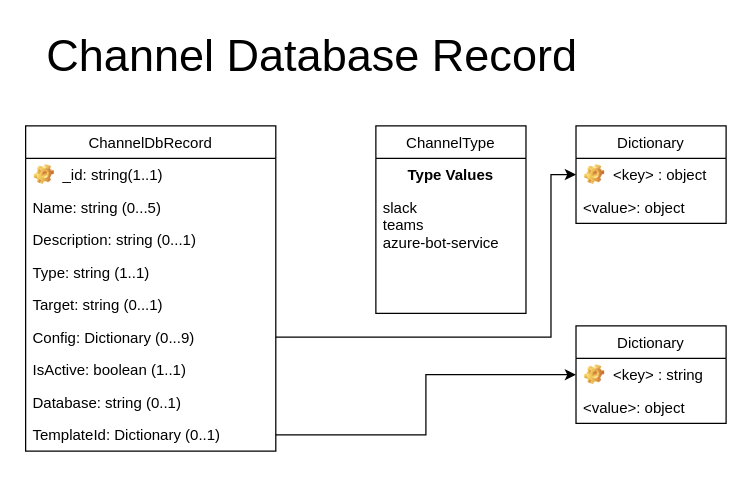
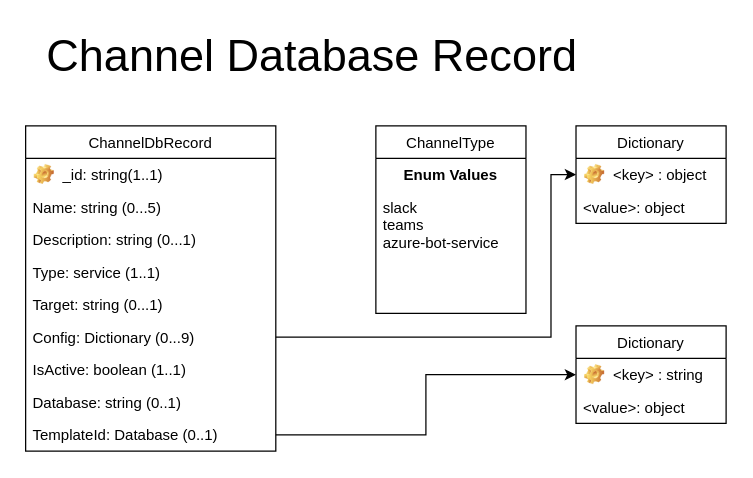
(450, 175) -> (450, 175)
(101, 273) -> (105, 273)
(139, 435) -> (134, 435)
